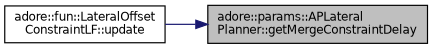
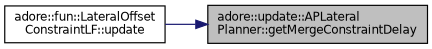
(318, 24) -> (318, 24)
